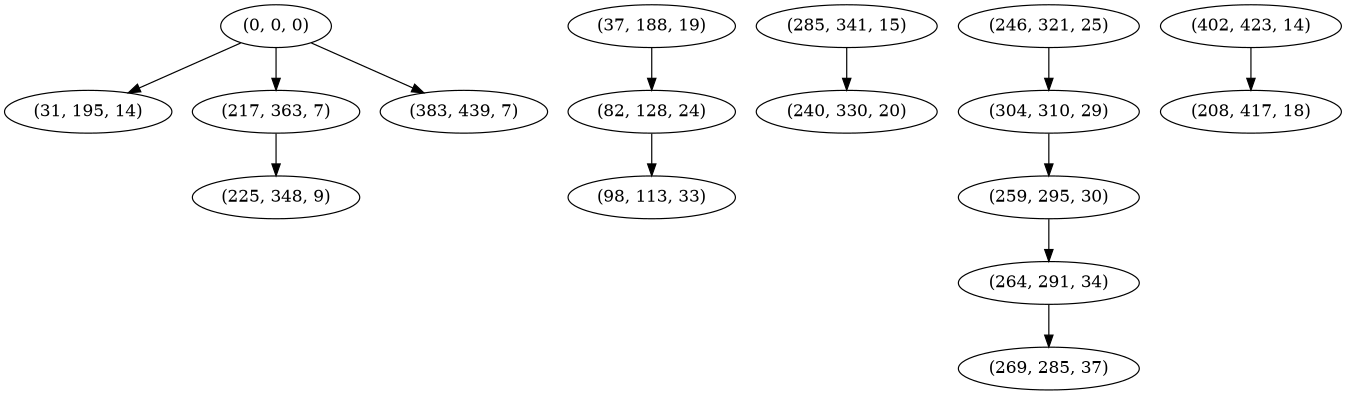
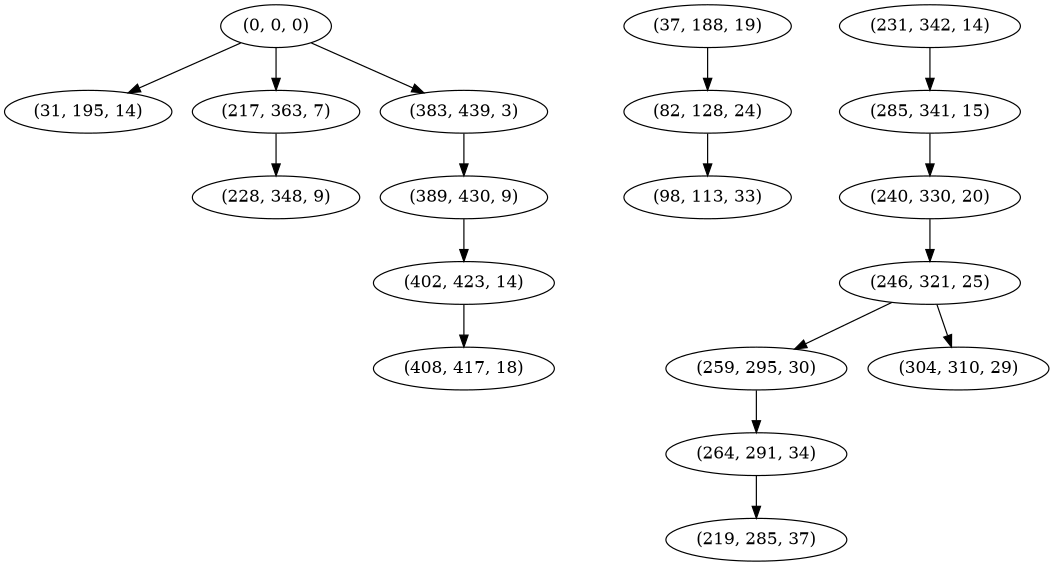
none -> (930, 26)
(464, 112) -> (464, 112)
(1251, 112) -> (464, 369)
(1049, 149) -> (849, 323)
(276, 197) -> (276, 197)
none -> (464, 197)
none -> (930, 234)
(1049, 369) -> (756, 540)
